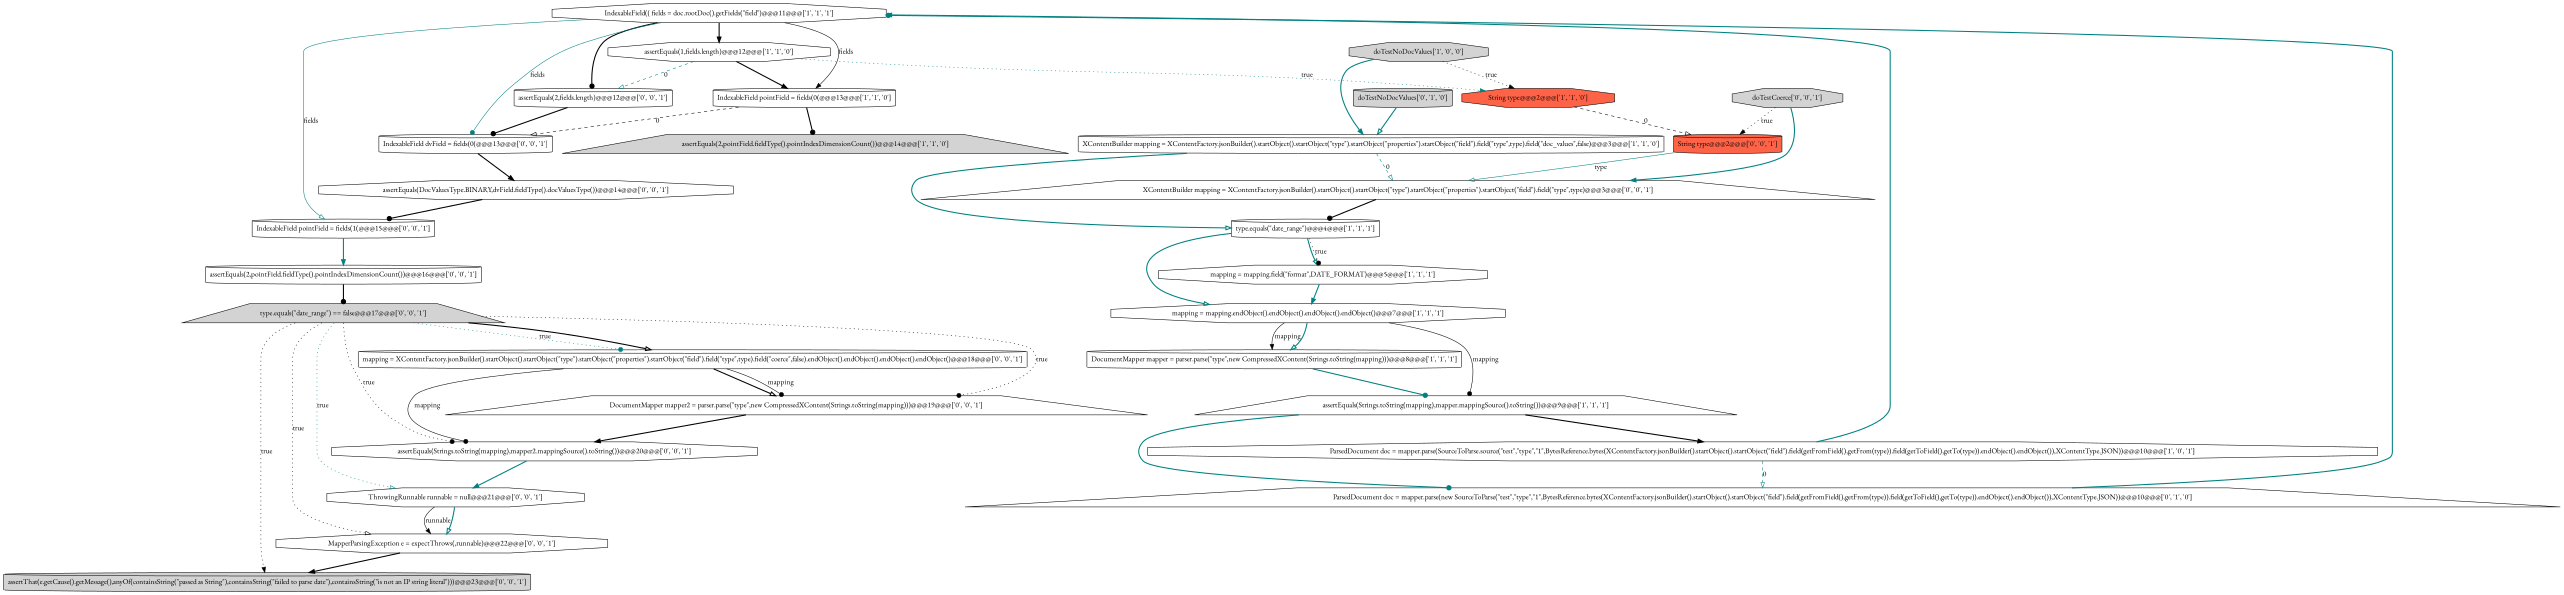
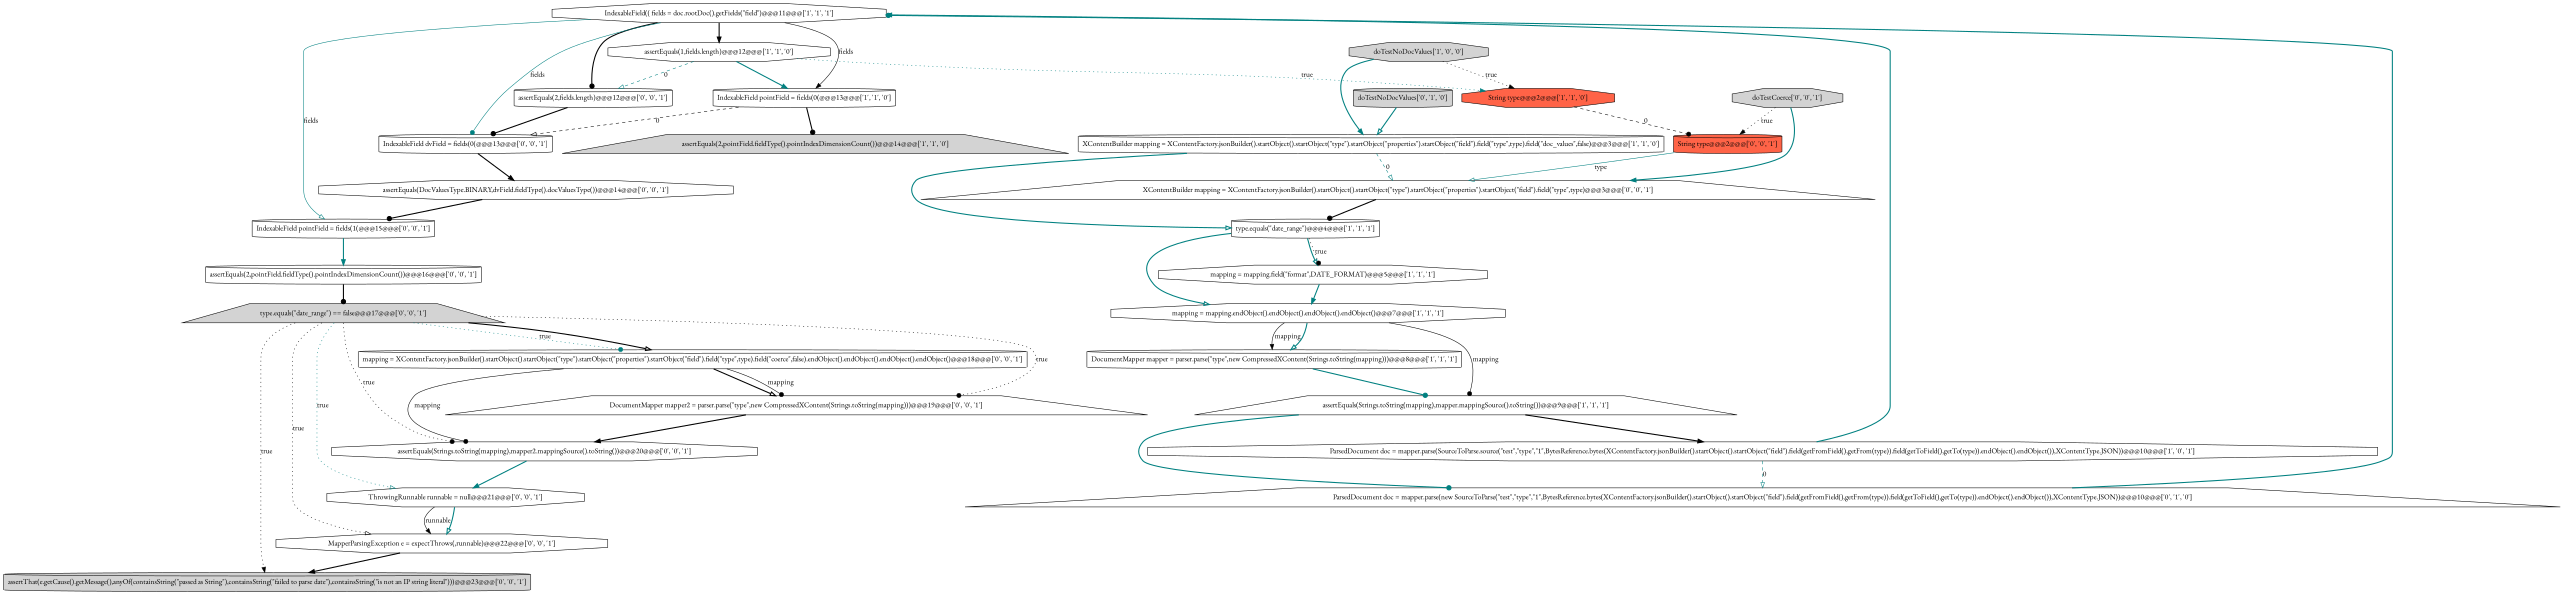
(759, 74) -> (759, 74)
(1630, 120) -> (1630, 120)
